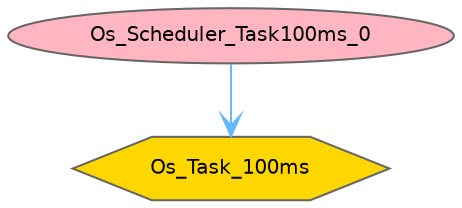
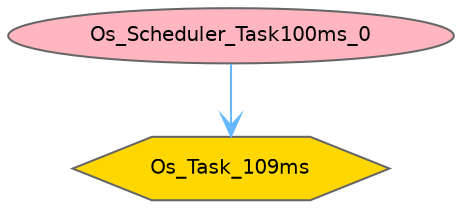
(231, 169) -> (231, 169)
